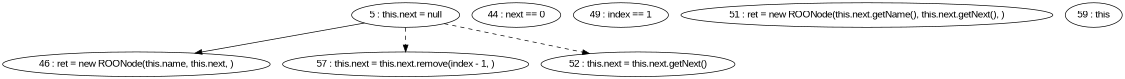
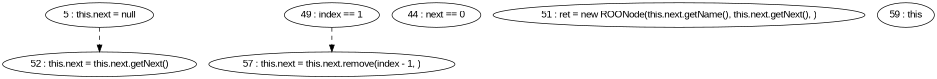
(406, 36) -> (332, 36)
(136, 64) -> none
